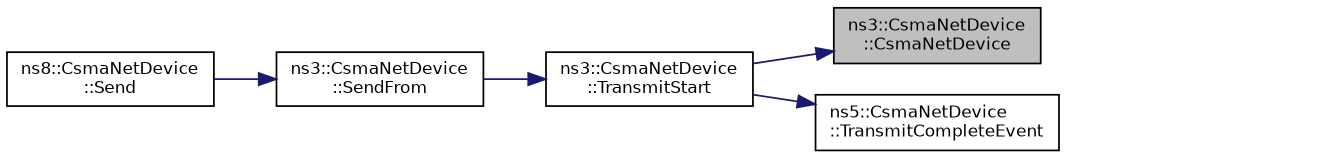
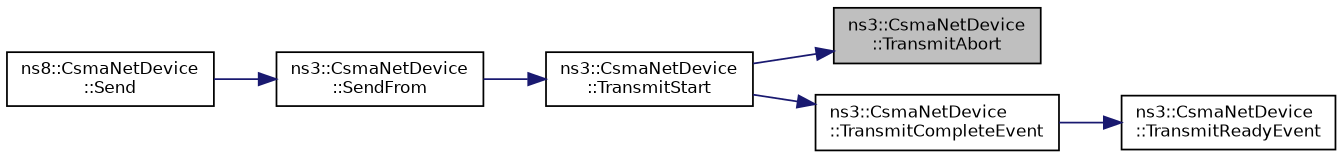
(937, 36) -> (937, 36)
(937, 123) -> (937, 123)
none -> (1229, 123)
